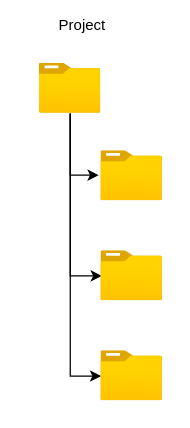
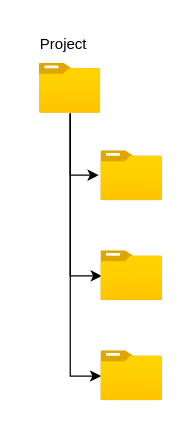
(82, 26) -> (63, 44)
